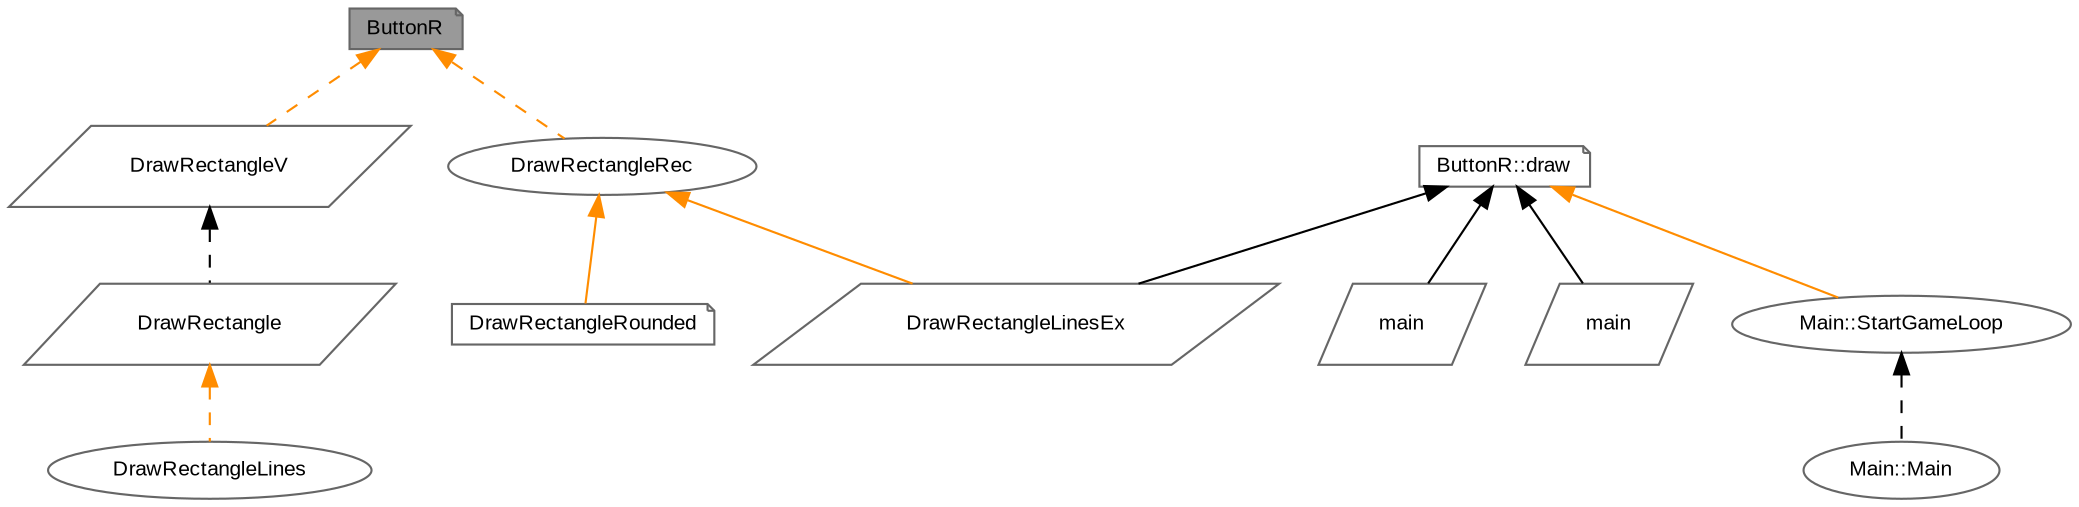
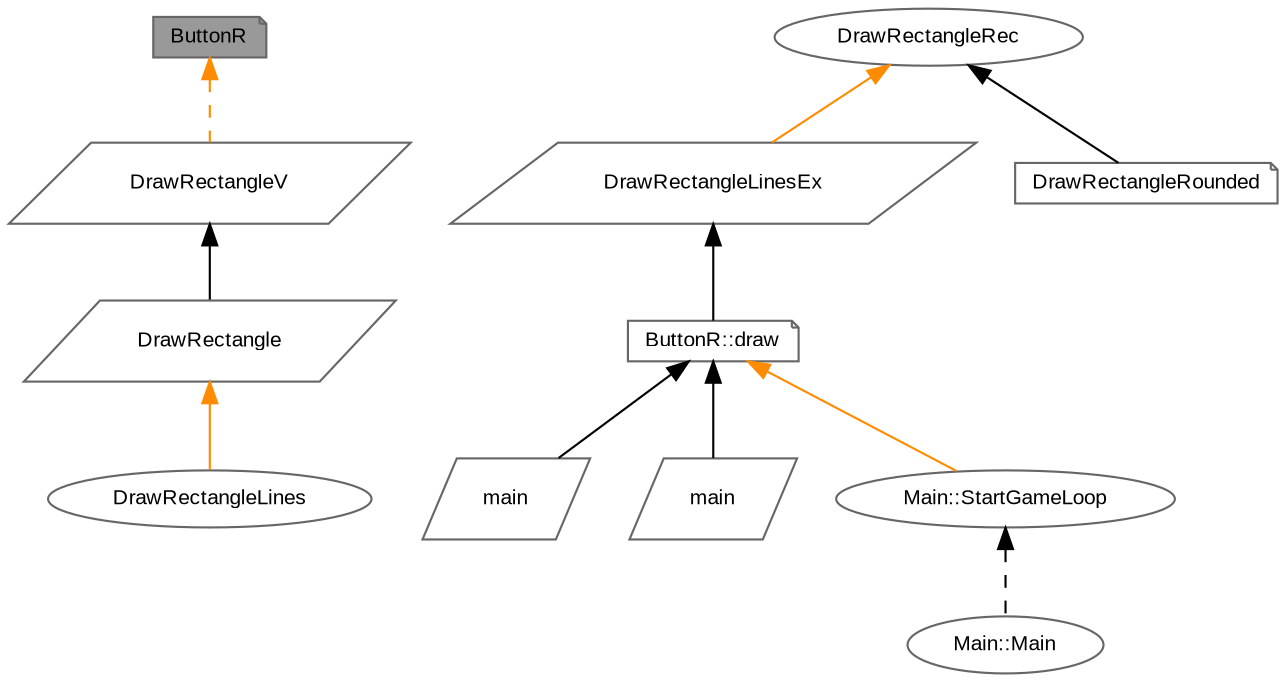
(508, 100) -> none
(1282, 238) -> (713, 283)
(210, 256) -> (210, 273)
(591, 260) -> (1052, 120)
(210, 414) -> (210, 437)
